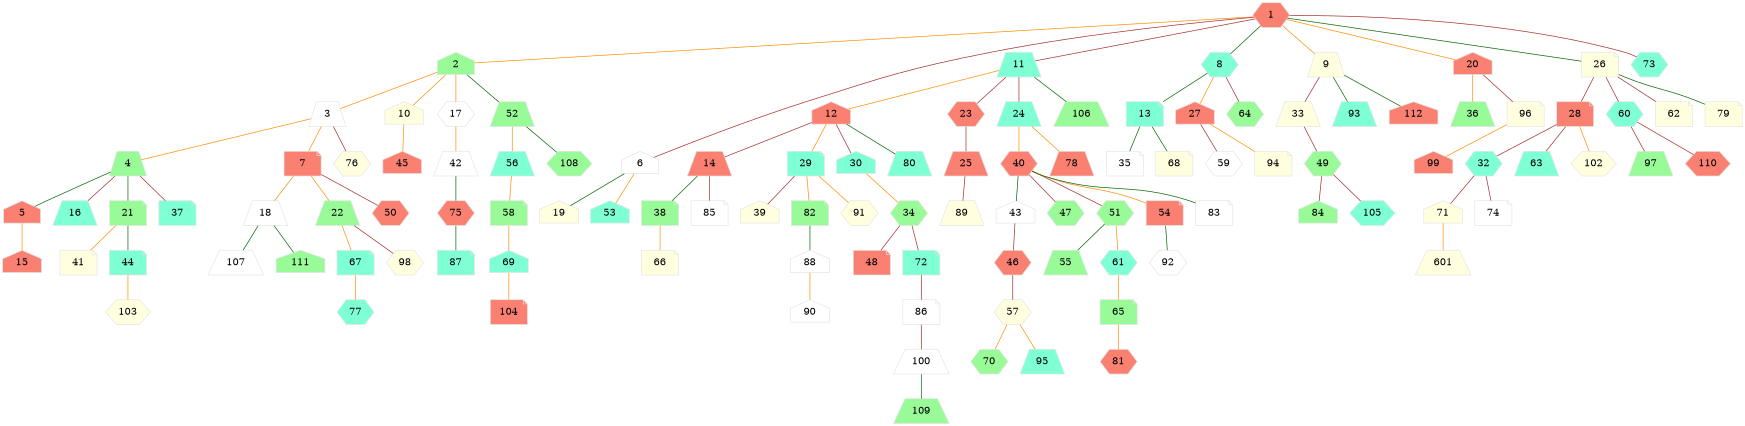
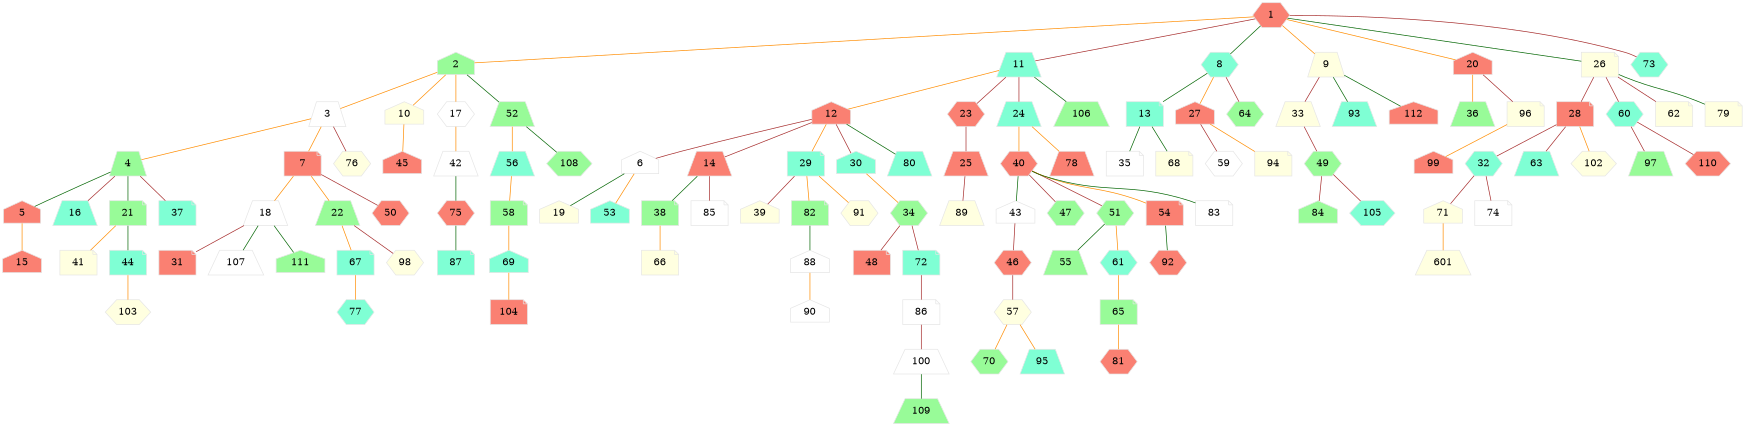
(948, 61) -> (734, 138)
none -> (177, 263)
(1168, 263) -> (1168, 263)
